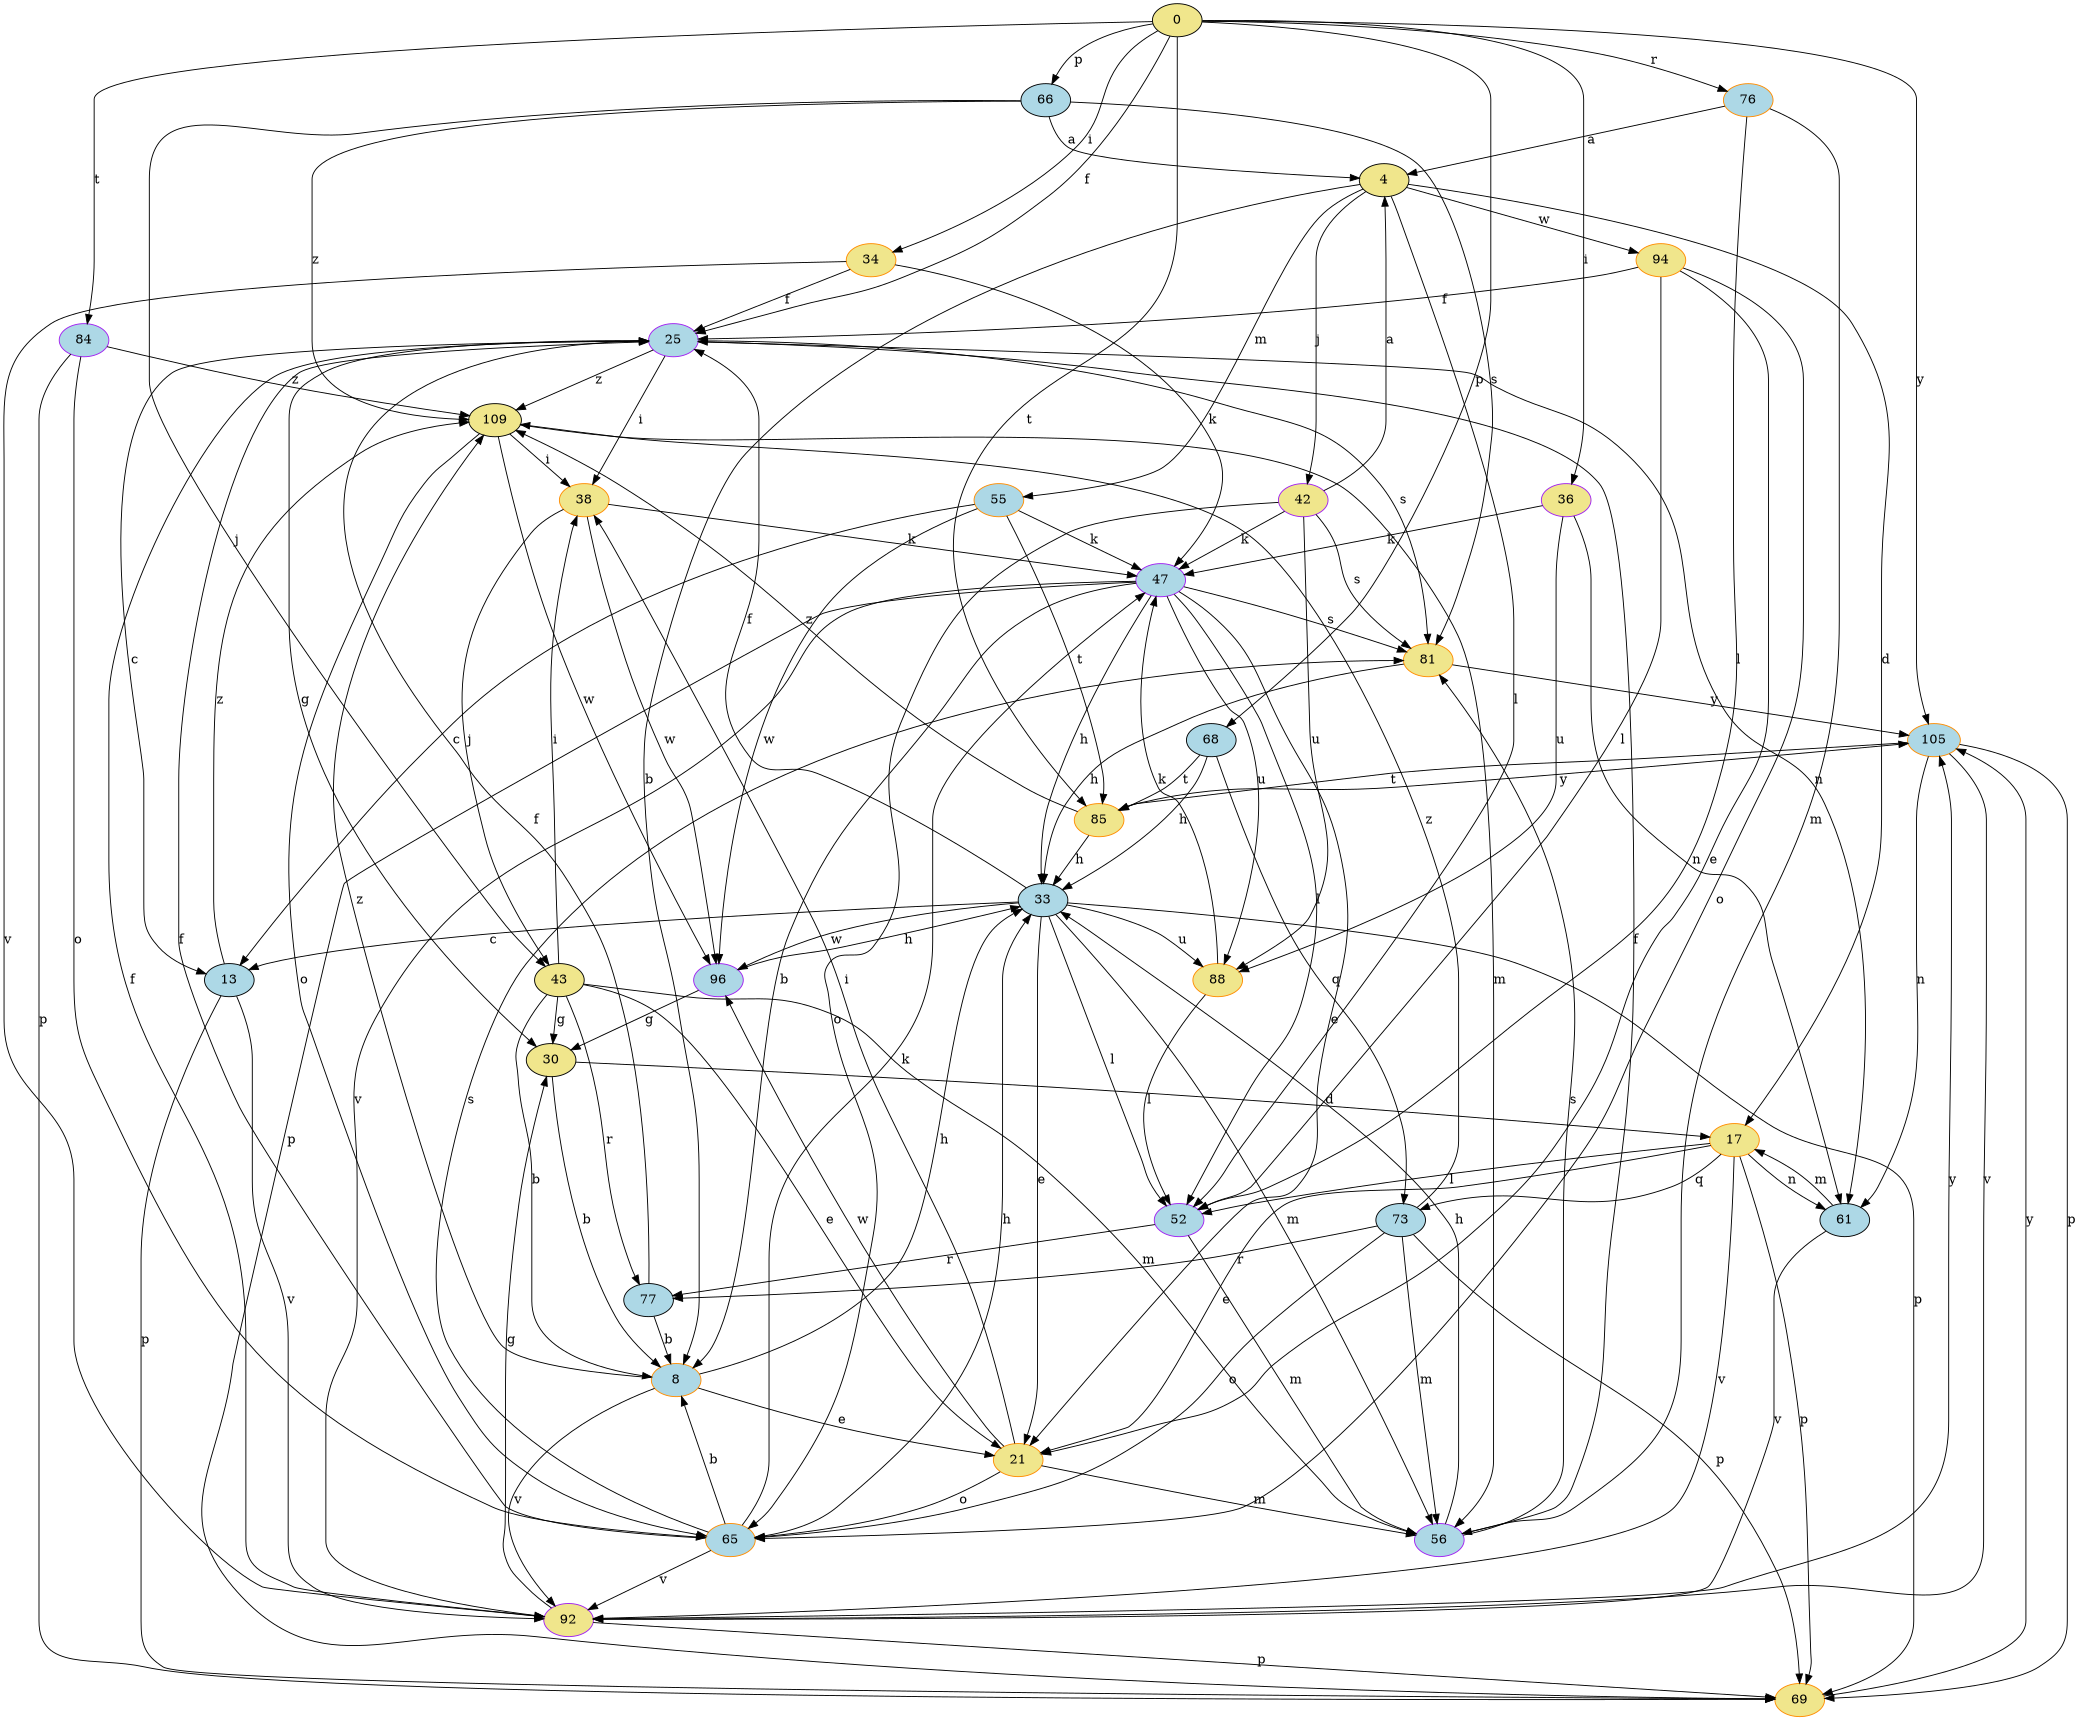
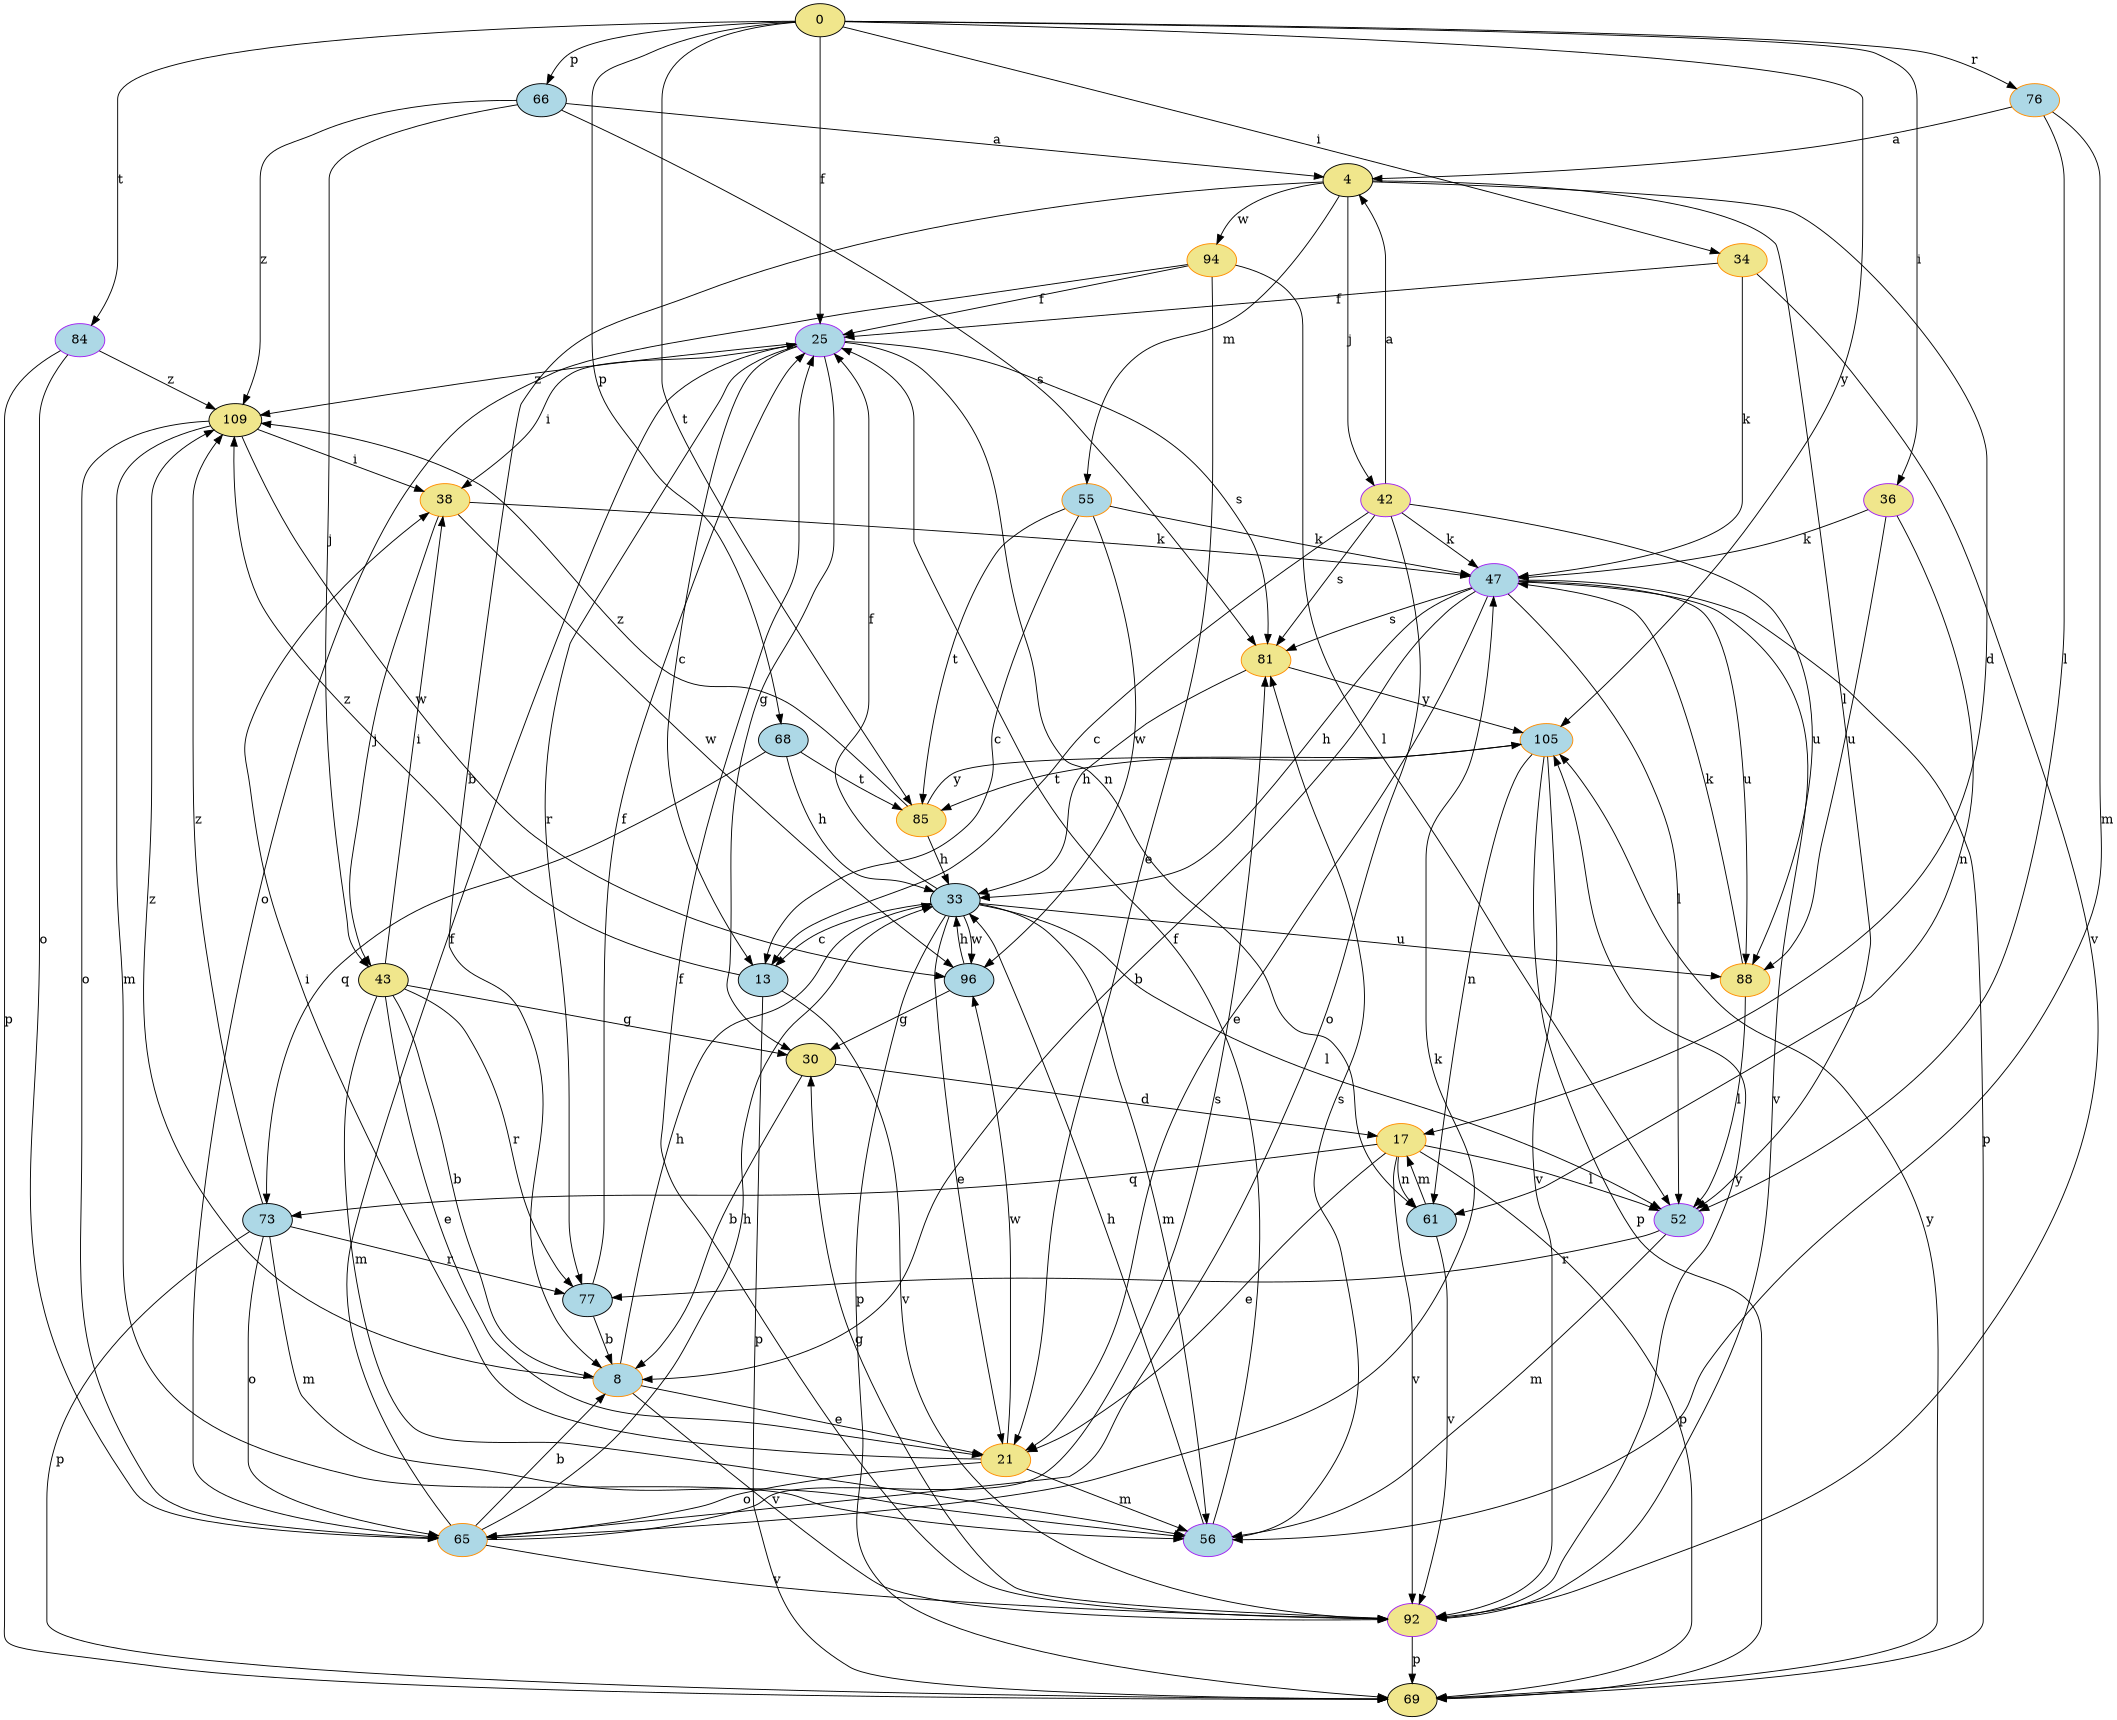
none -> (1074, 743)
none -> (547, 768)
(718, 980) -> (969, 980)
(1800, 1700) -> (1412, 1700)
